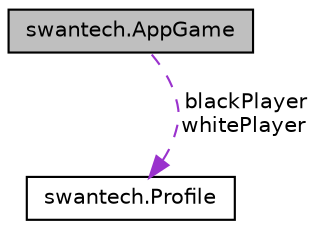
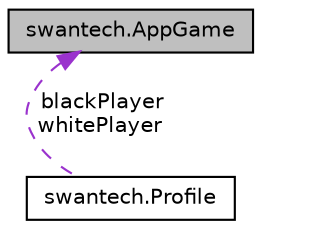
(177, 104) -> (28, 125)
